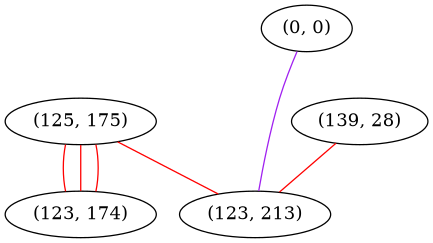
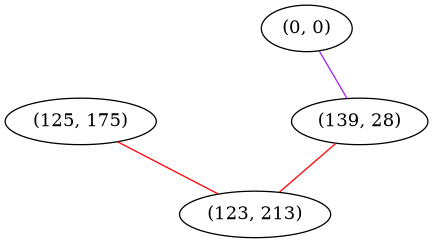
(274, 120) -> (333, 75)
(81, 214) -> none
